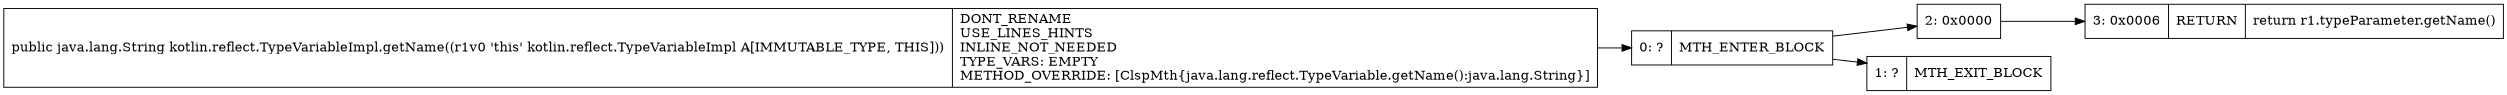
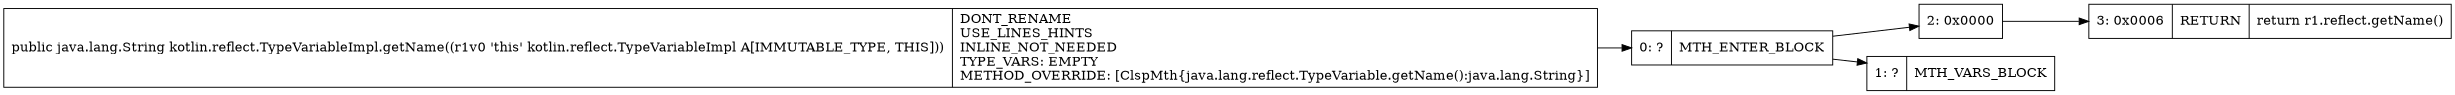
(2374, 21) -> (2350, 21)
(1979, 73) -> (1981, 73)
